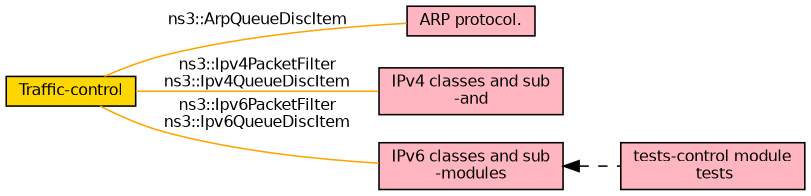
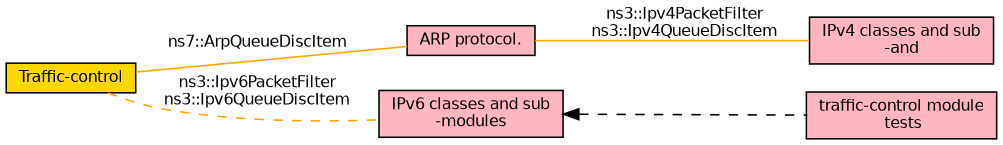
(257, 20) -> (257, 43)
(257, 91) -> (672, 41)
(236, 147) -> (242, 118)
(713, 166) -> (902, 115)
